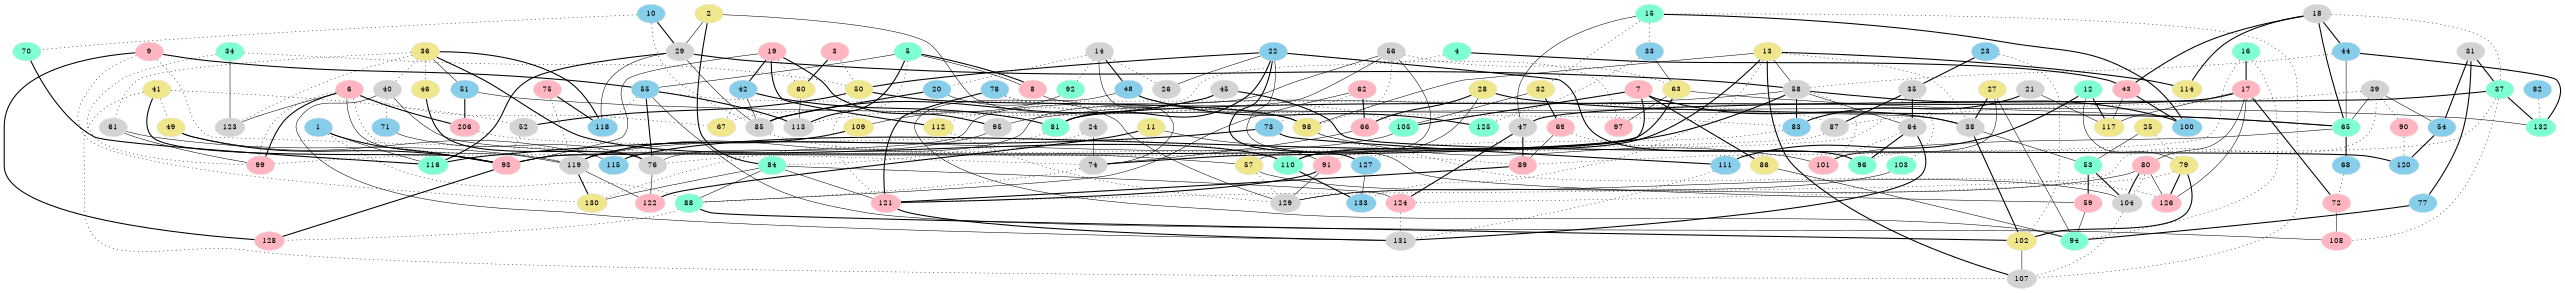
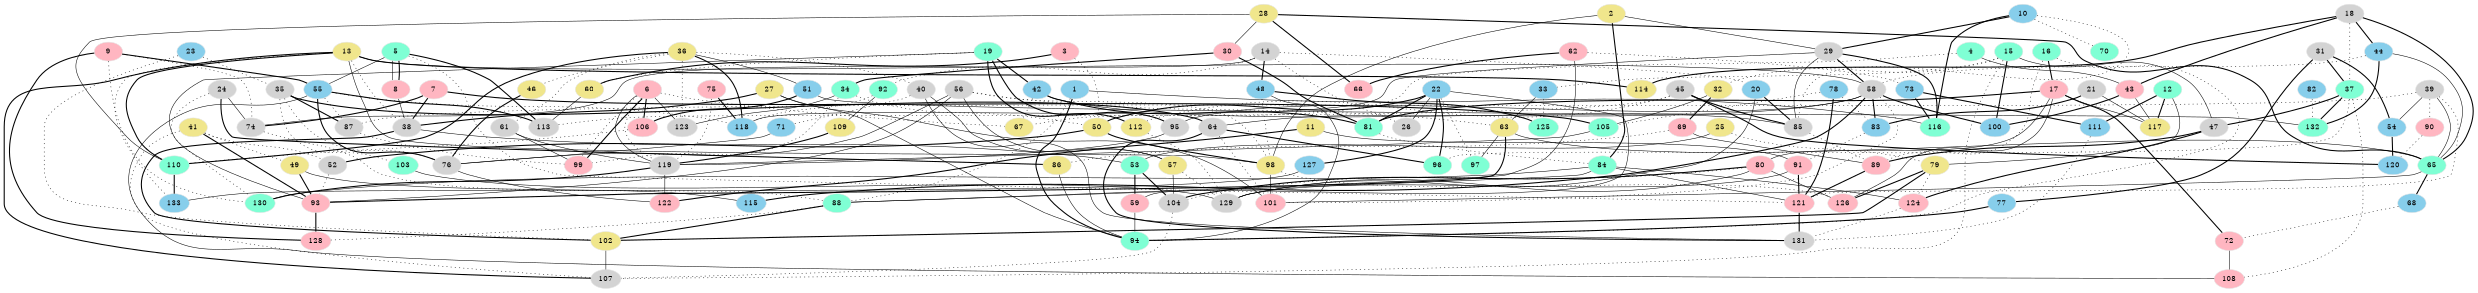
(772, 52) -> (988, 52)
none -> (1228, 52)
(1794, 63) -> (2047, 70)
(1949, 71) -> (236, 71)
none -> (813, 109)
(465, 127) -> (643, 127)
(1619, 127) -> (1475, 165)
(1704, 129) -> (766, 157)
(1291, 142) -> none
(142, 144) -> (1950, 48)
(411, 150) -> (1040, 181)
(592, 203) -> (260, 203)
